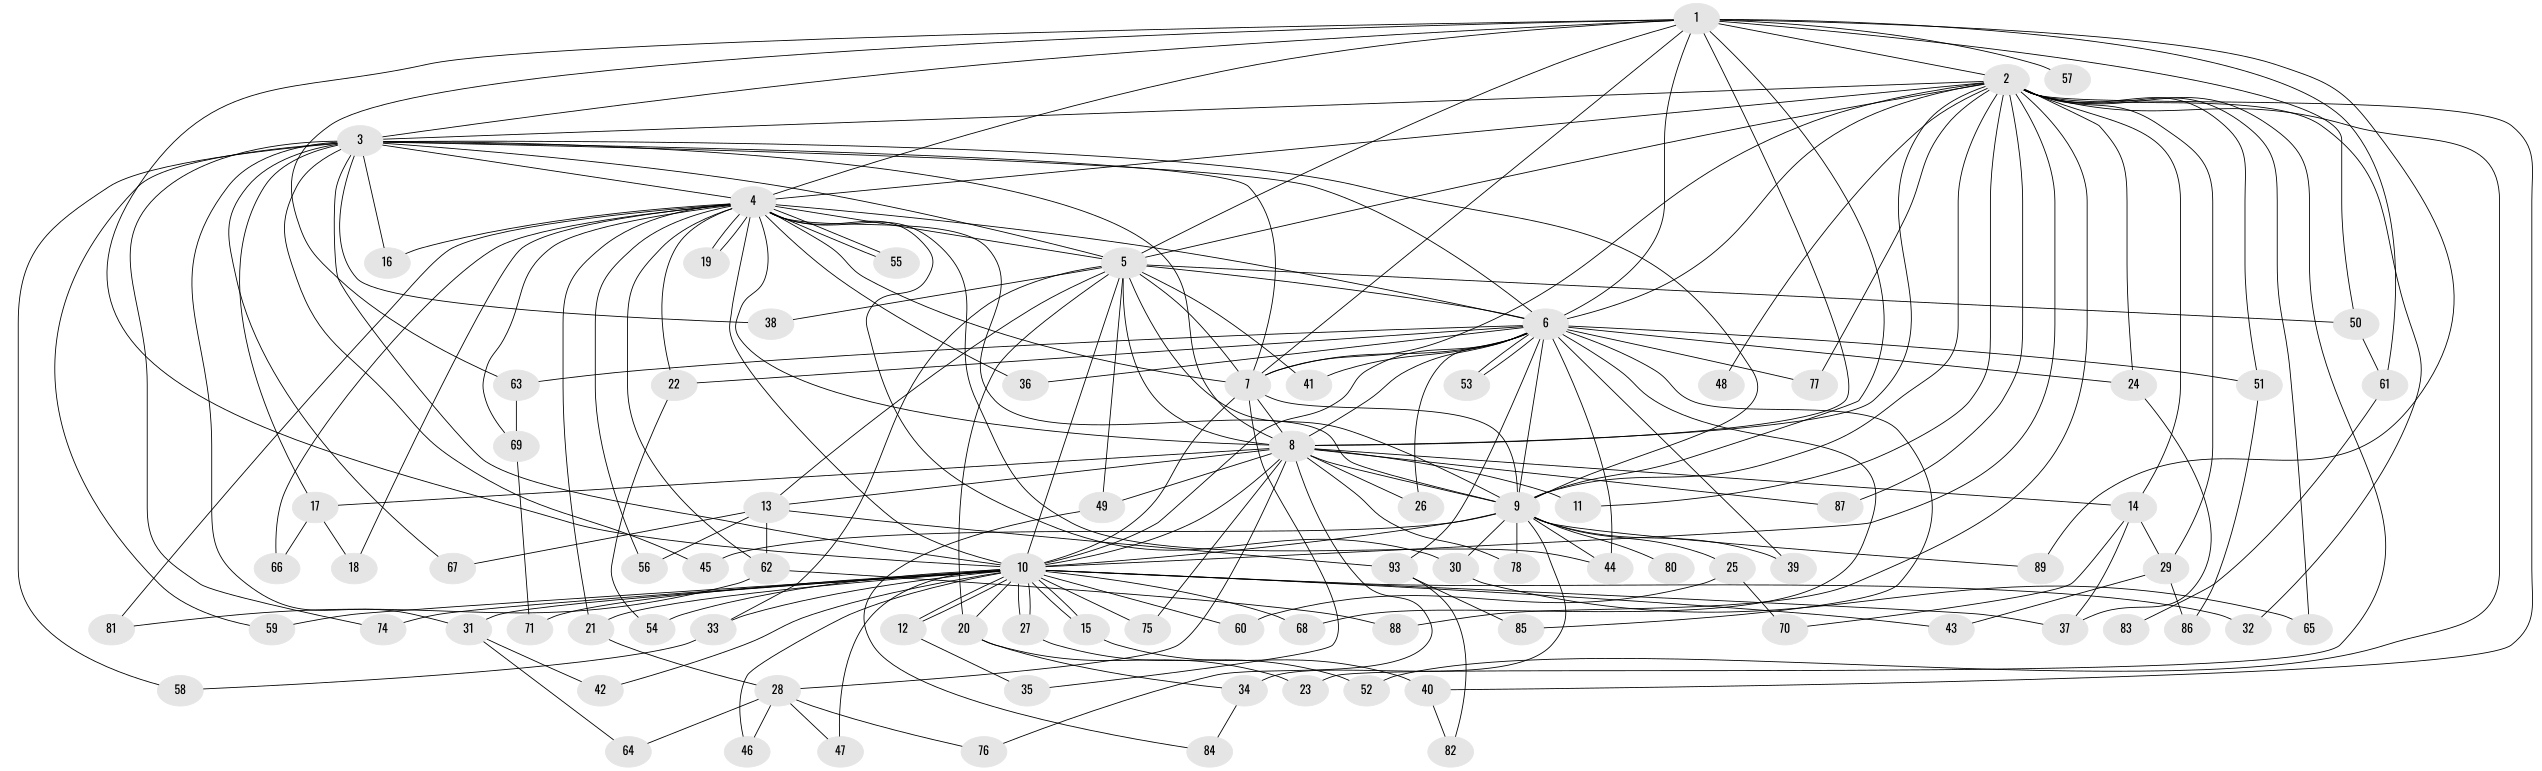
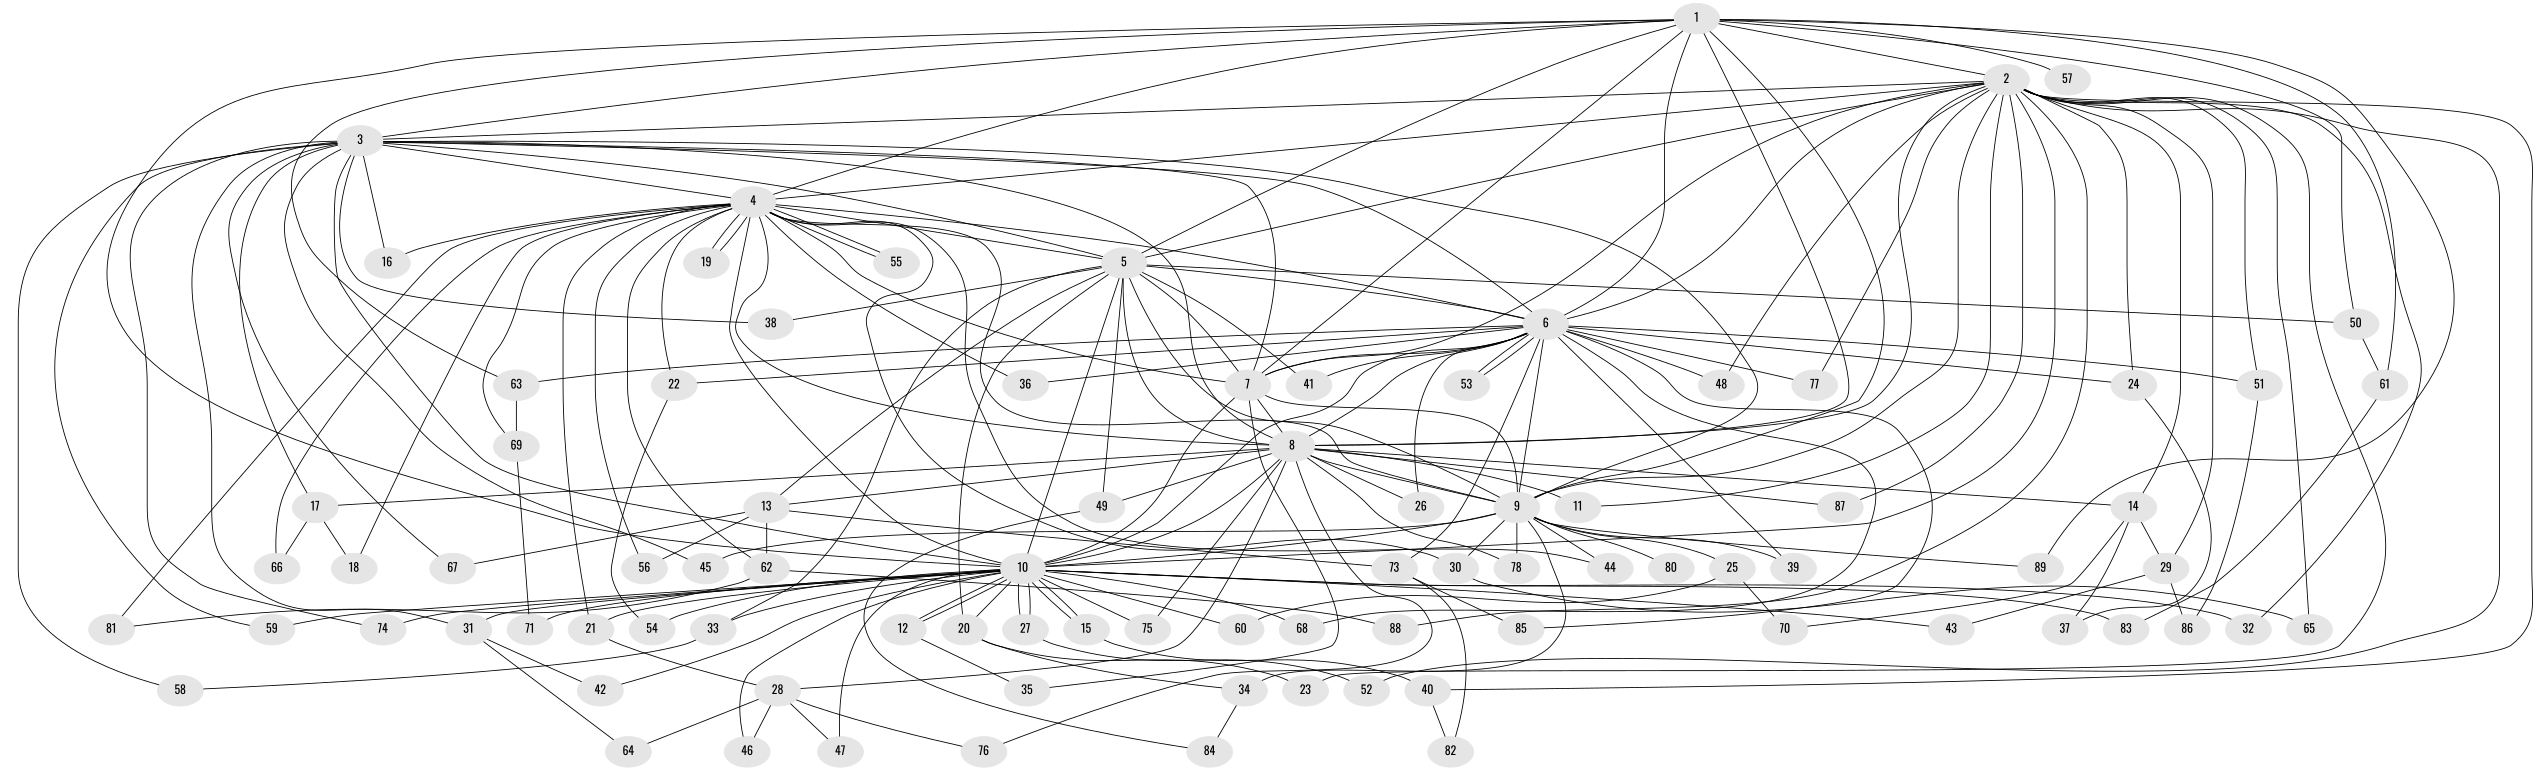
(1597, 448) -> (1635, 352)
(1395, 569) -> (1395, 569)
(1670, 598) -> (1579, 586)
